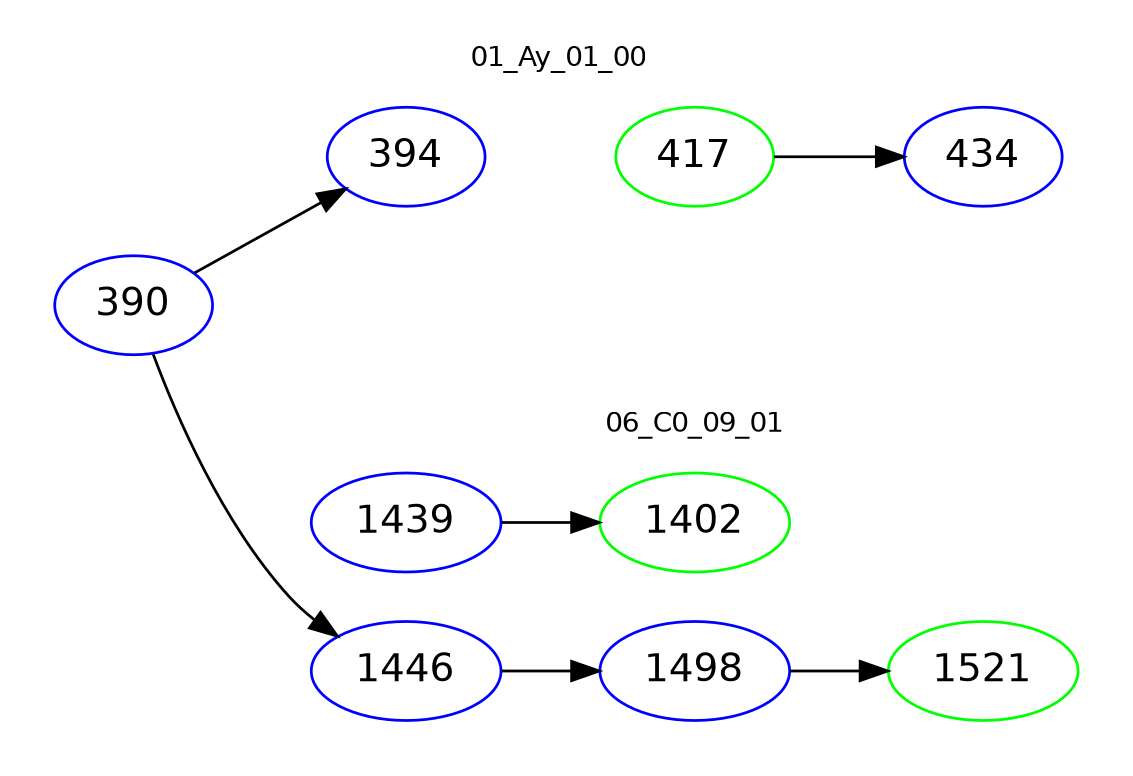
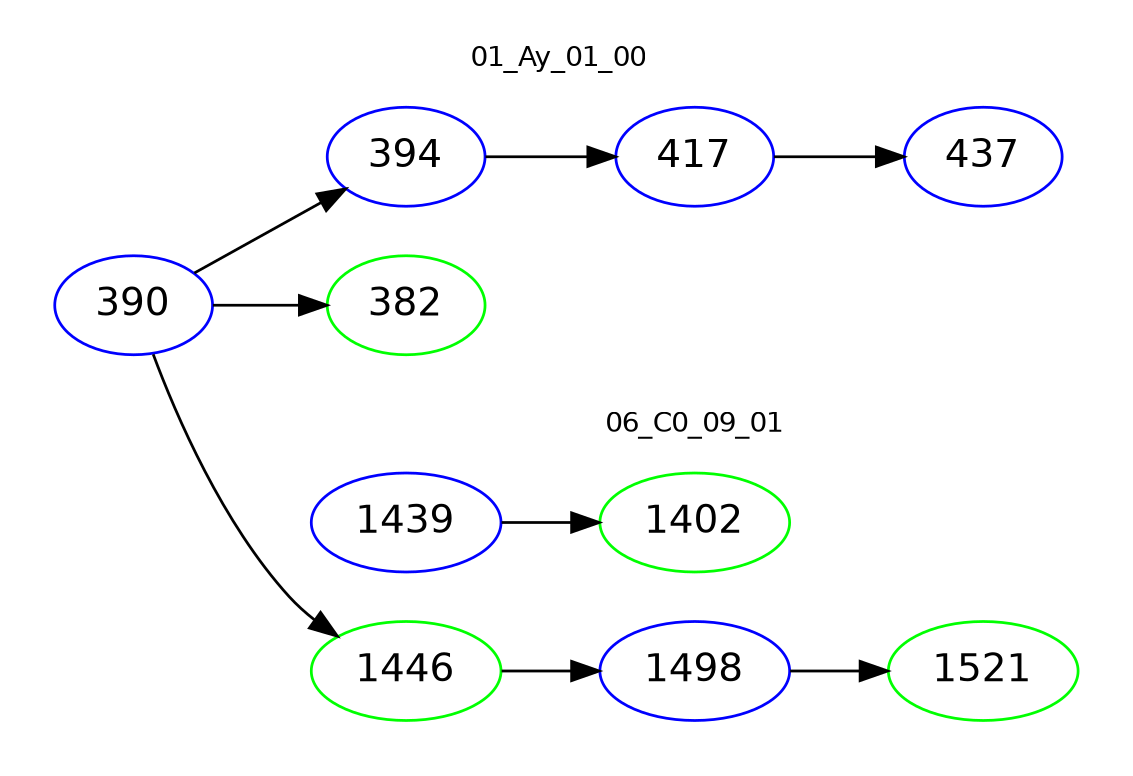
none -> (537, 157)
(695, 157) -> (695, 157)
(983, 157) -> (983, 157)
none -> (406, 305)
(406, 671) -> (406, 671)
